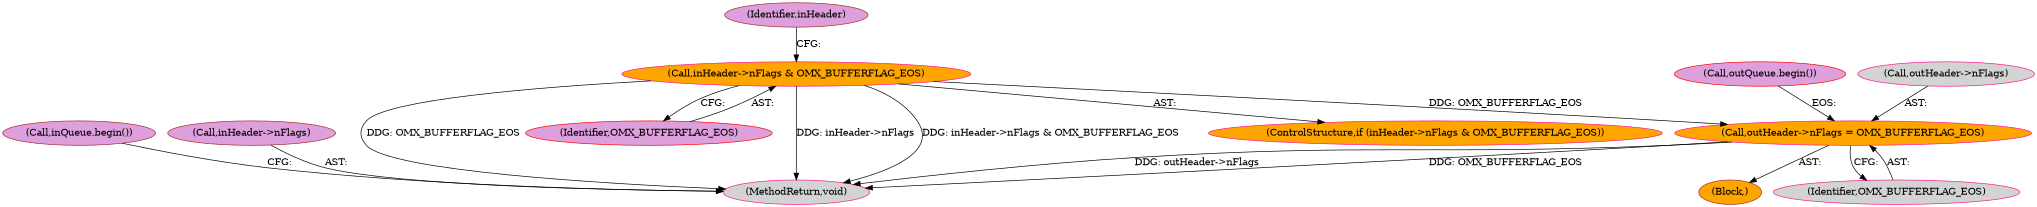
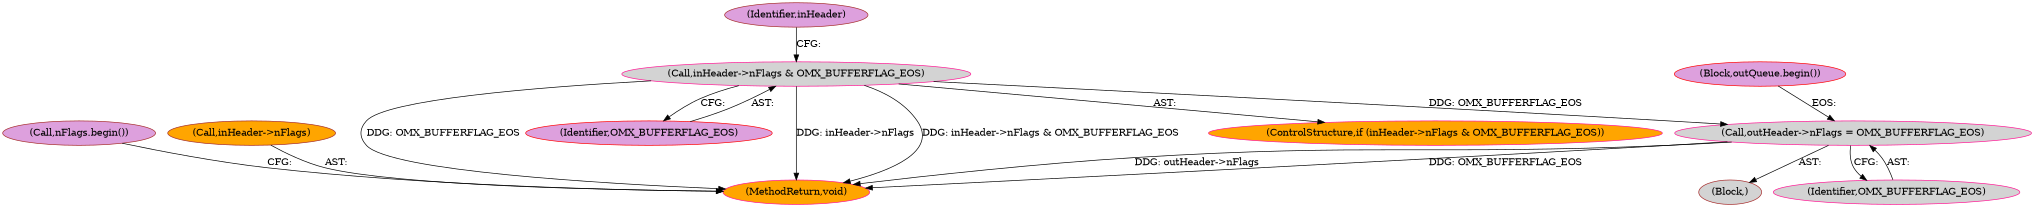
(796, 74) -> (796, 74)
(1760, 74) -> (1760, 74)
(1946, 74) -> none
(79, 133) -> (79, 133)
(252, 133) -> (252, 133)
(1853, 133) -> (1853, 133)
(796, 192) -> (796, 192)
(1730, 192) -> (1730, 192)
